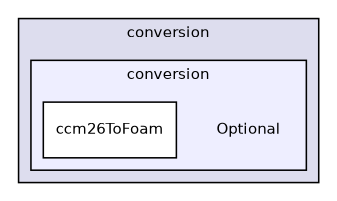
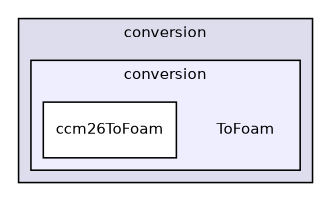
(249, 130) -> (246, 130)
